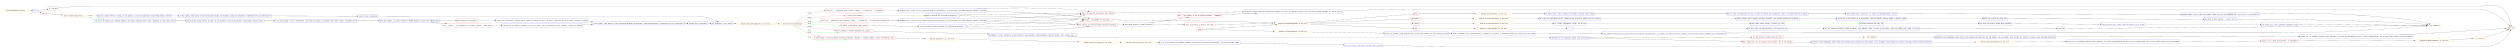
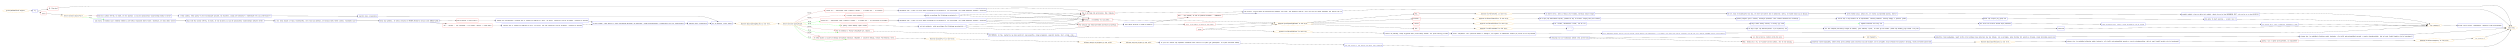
(1872, 24) -> (1872, 24)
none -> (2480, 26)
